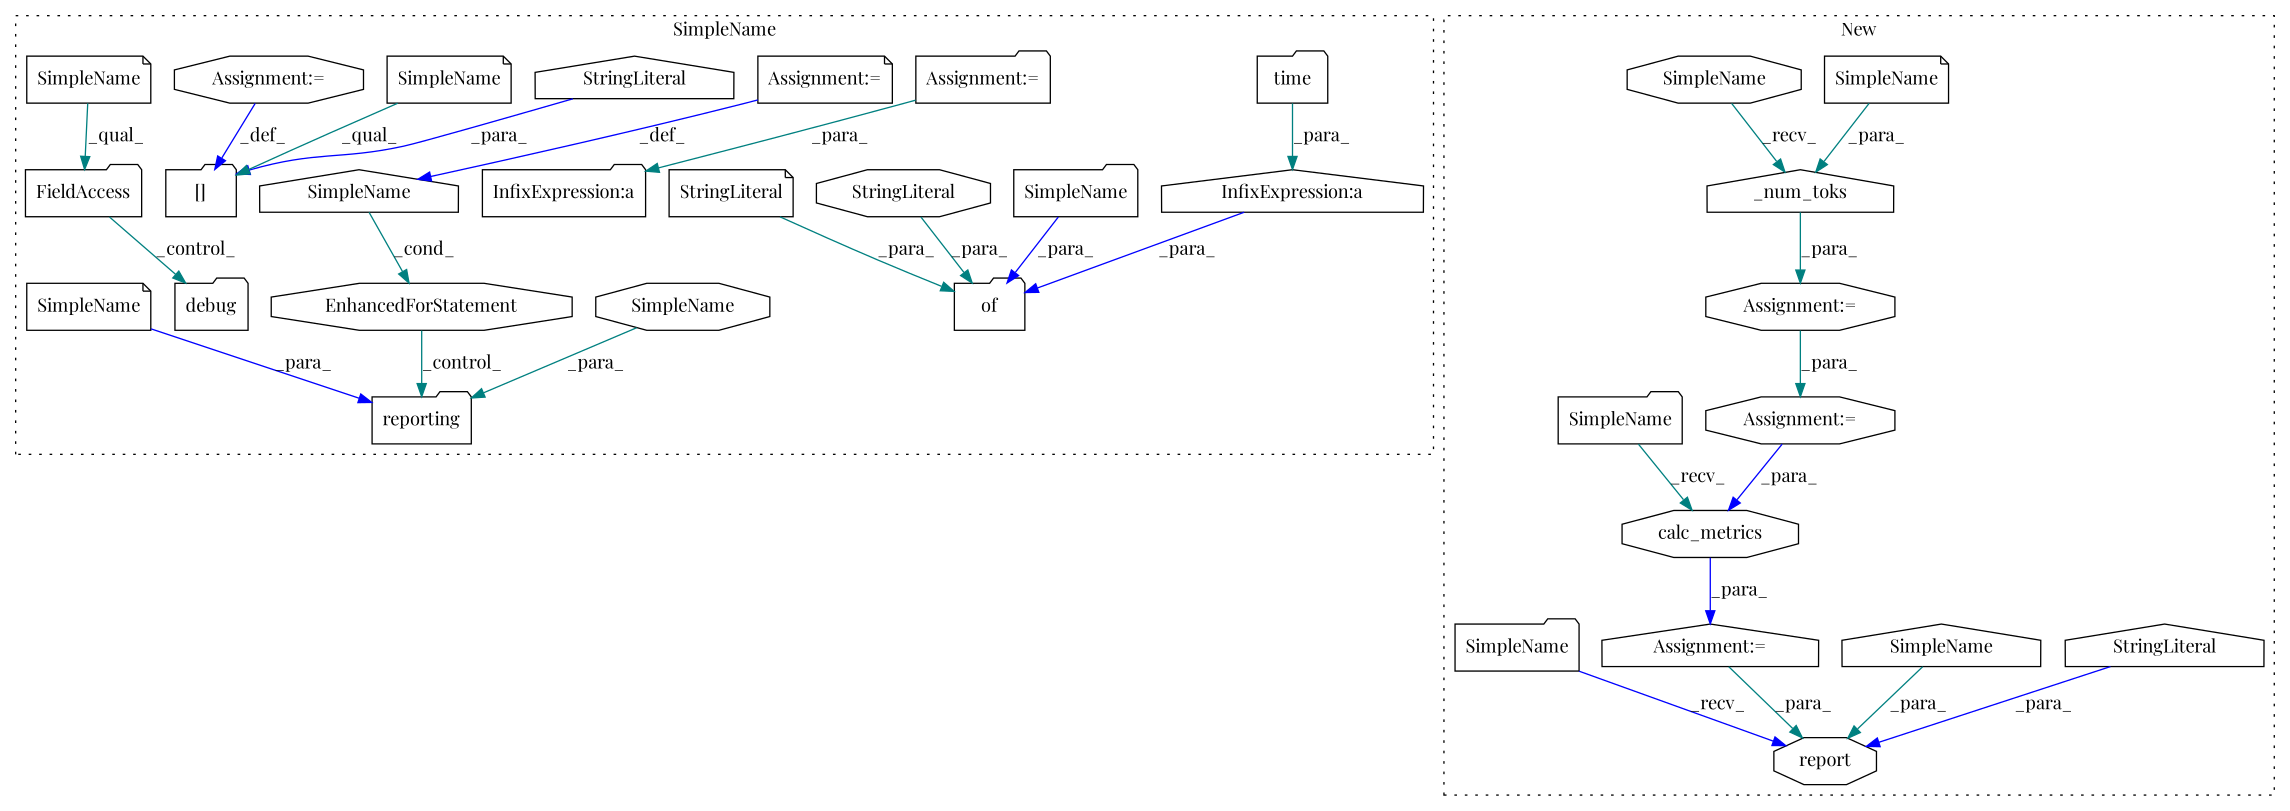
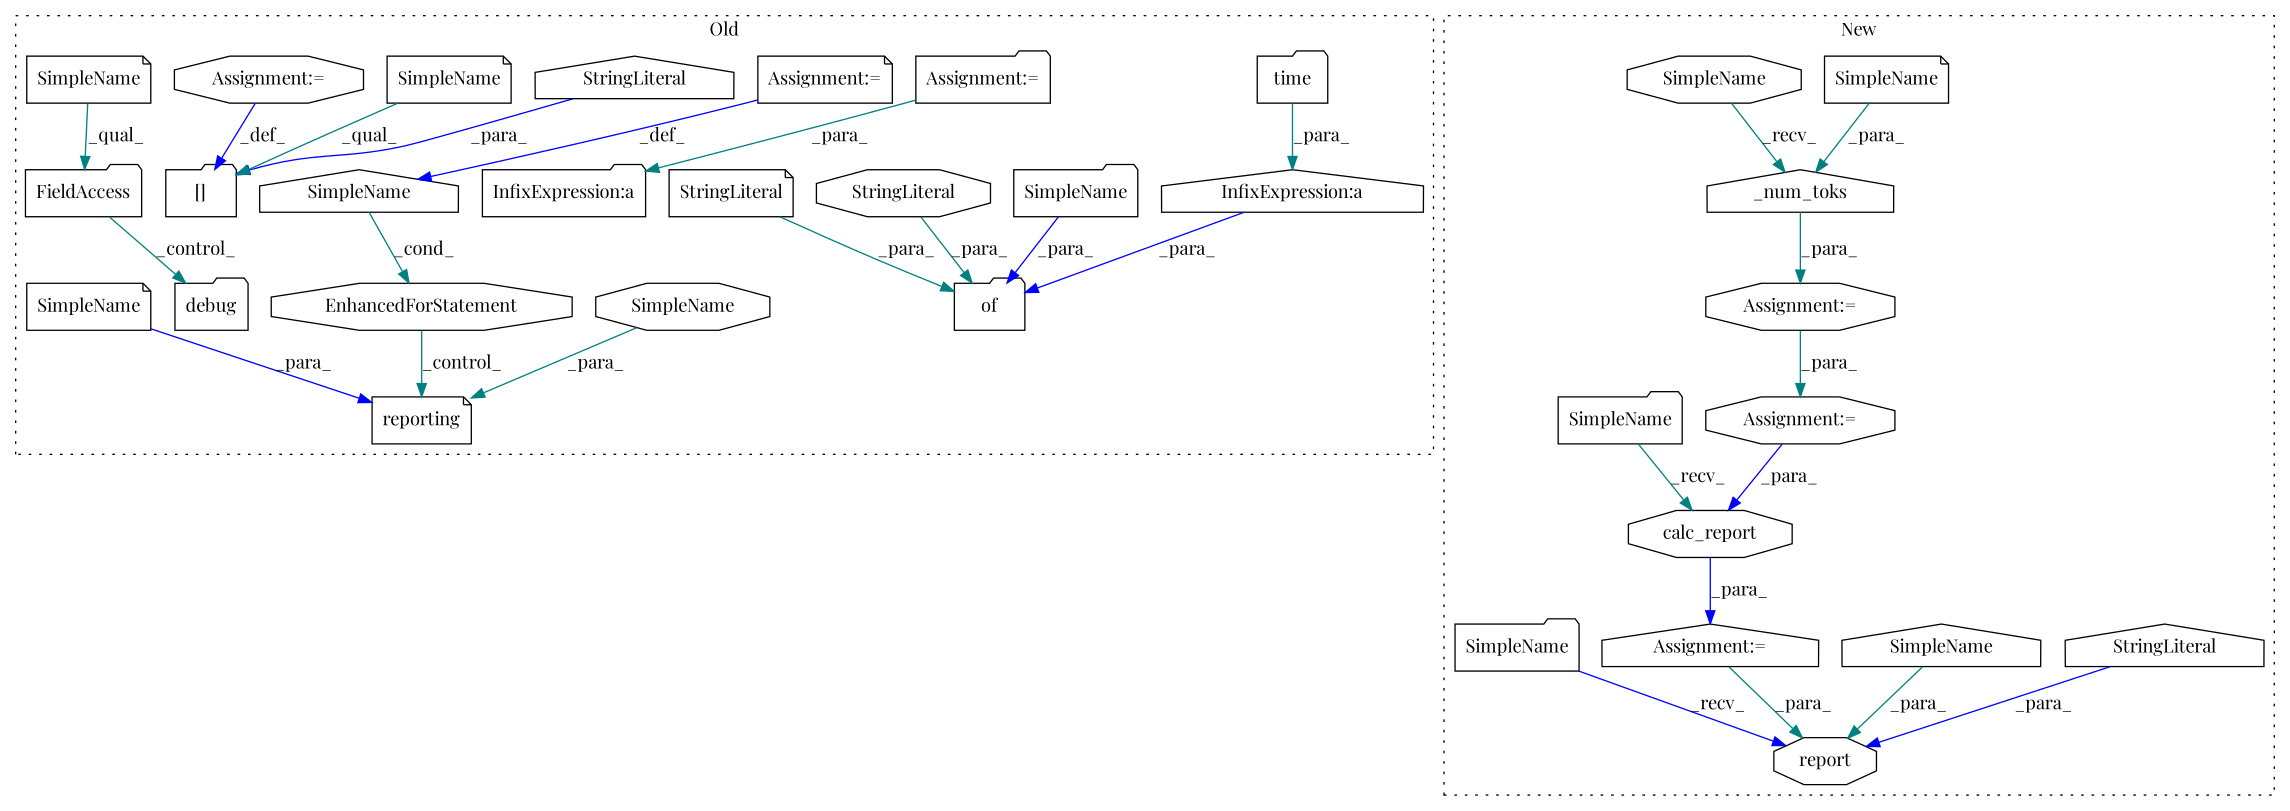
(725, 31) -> (725, 31)
(422, 420) -> (422, 420)
(1710, 534) -> (1710, 534)
